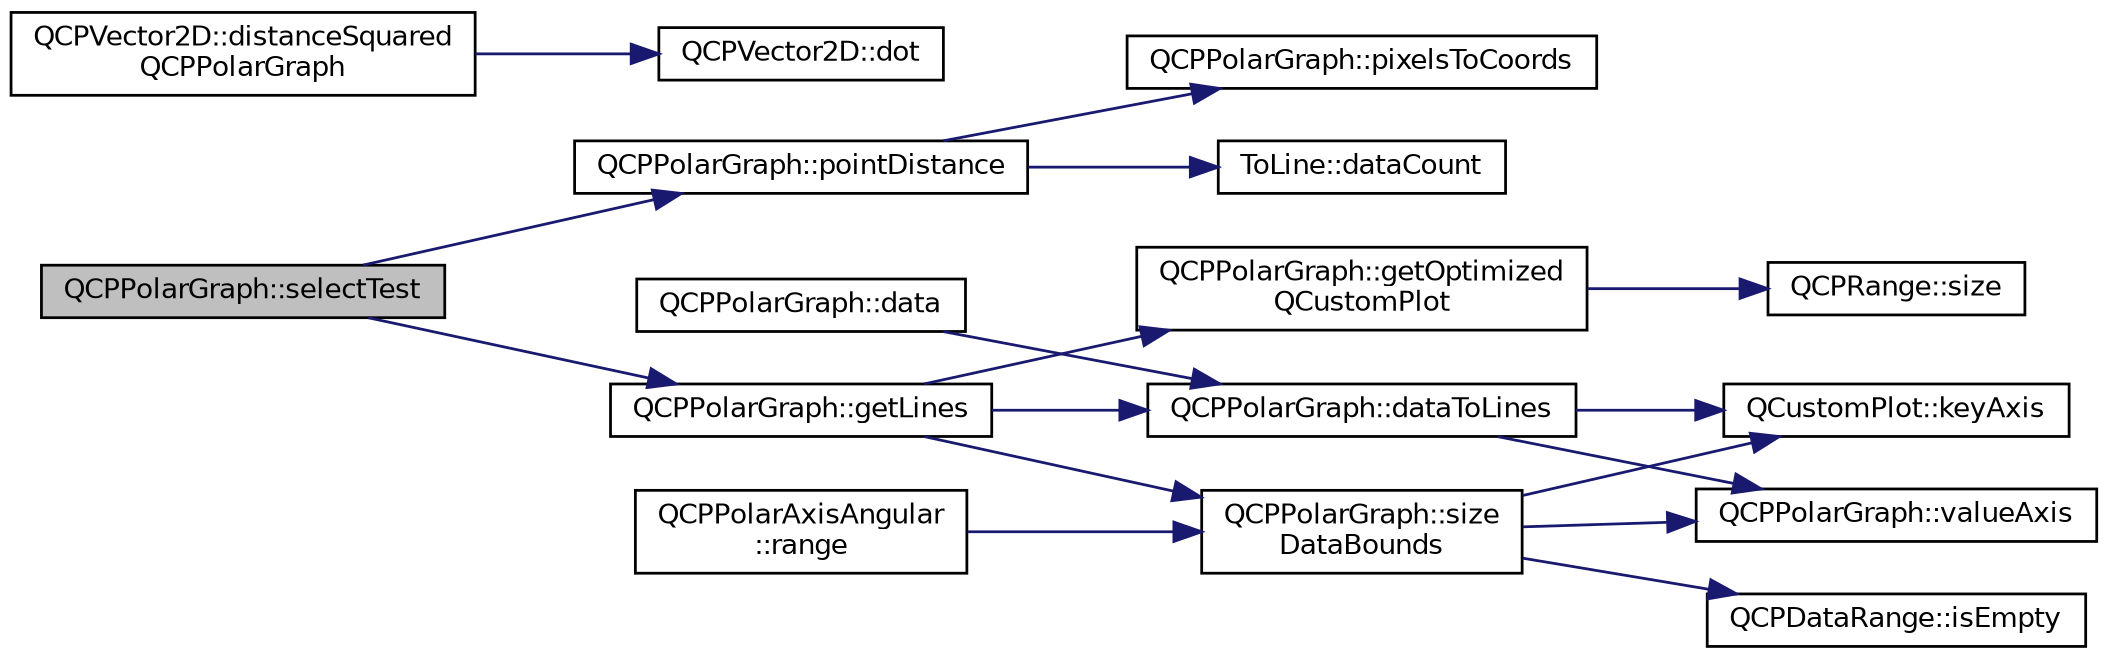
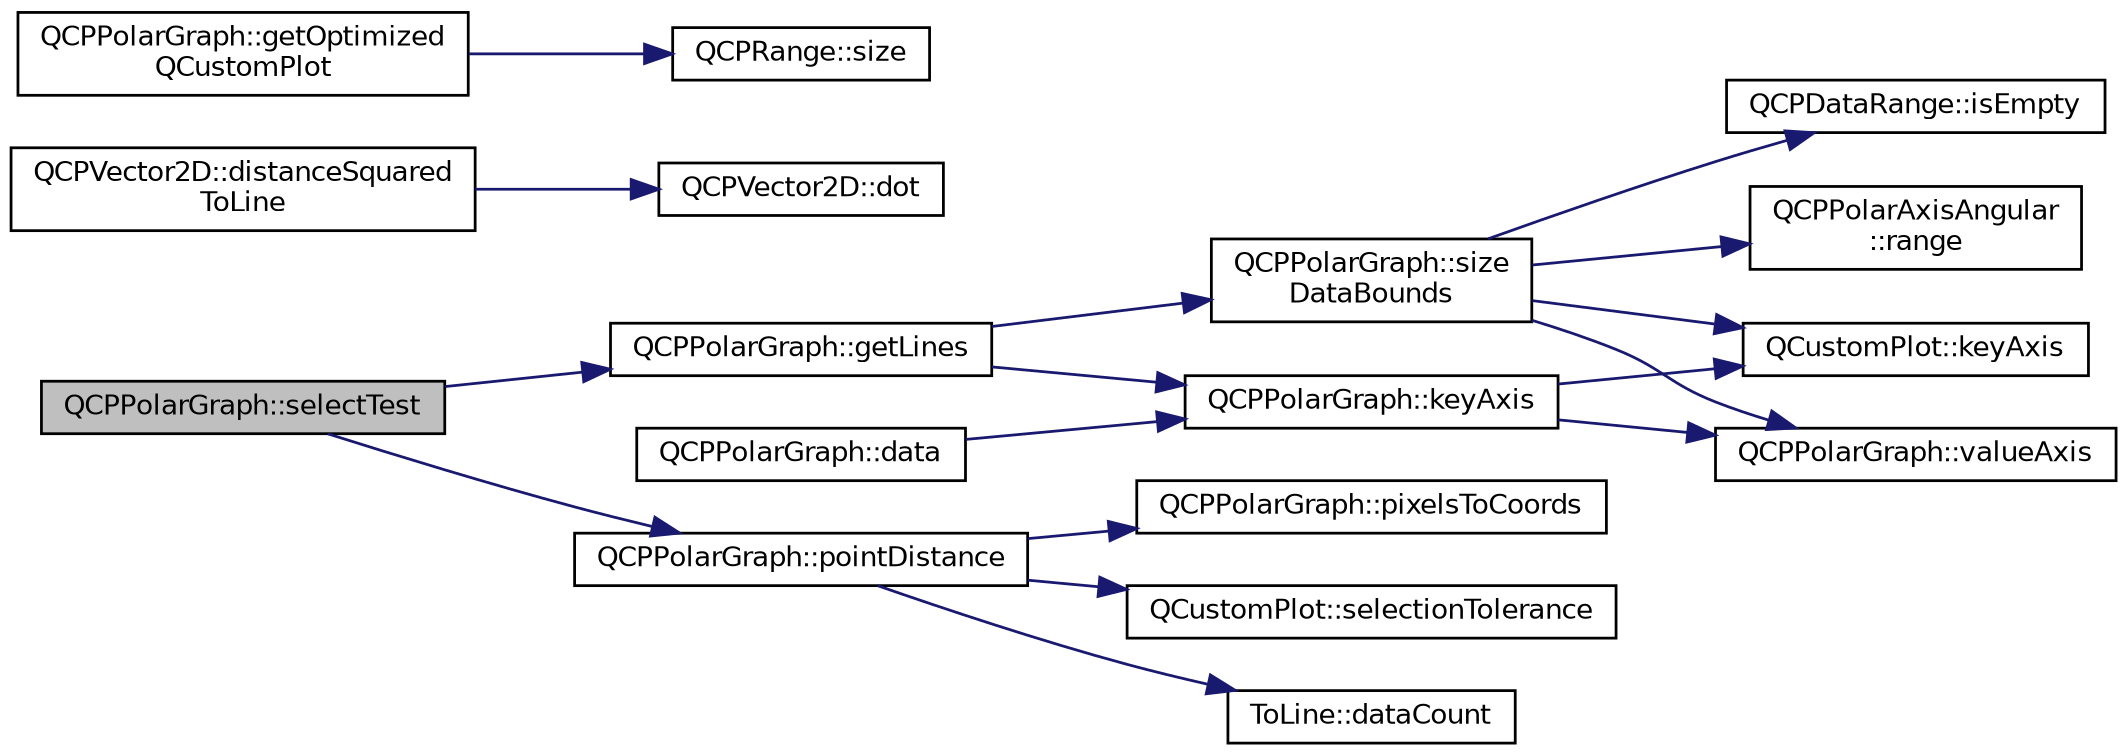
(243, 54) -> (243, 189)
(1016, 364) -> none
(1362, 410) -> (1372, 402)
(1070, 532) -> (1627, 256)
none -> (1372, 612)
